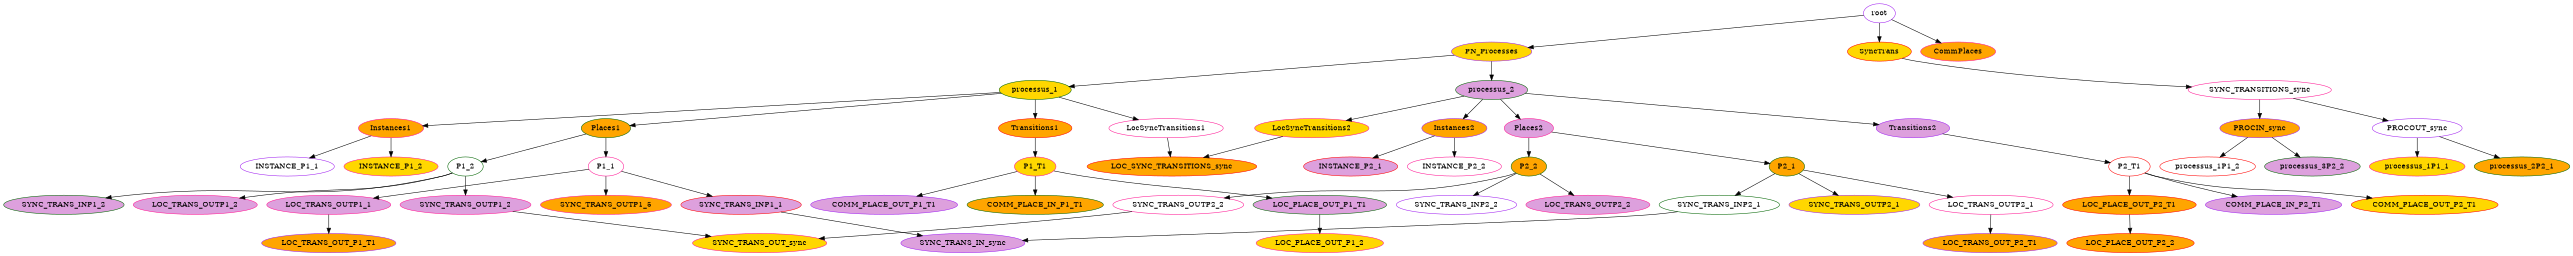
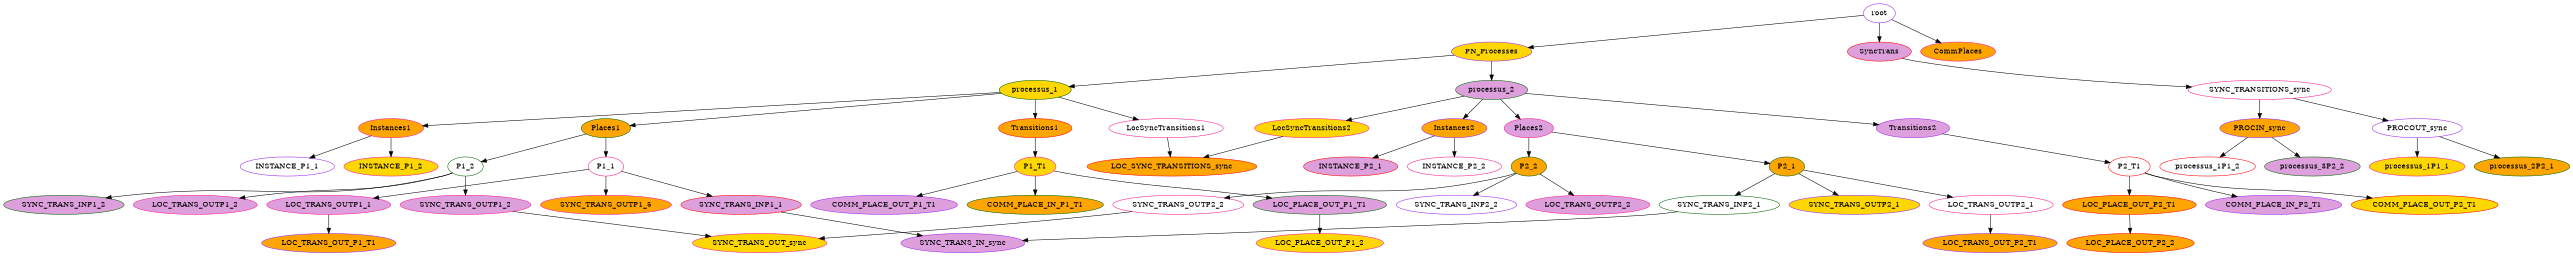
(1879, 52) -> (1879, 52)
